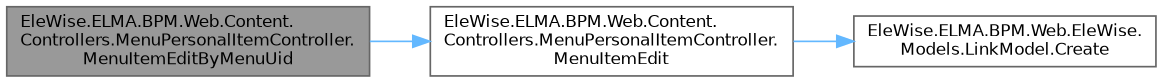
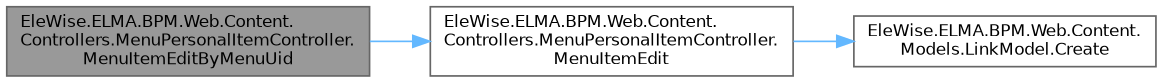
(1005, 41) -> (1005, 41)
